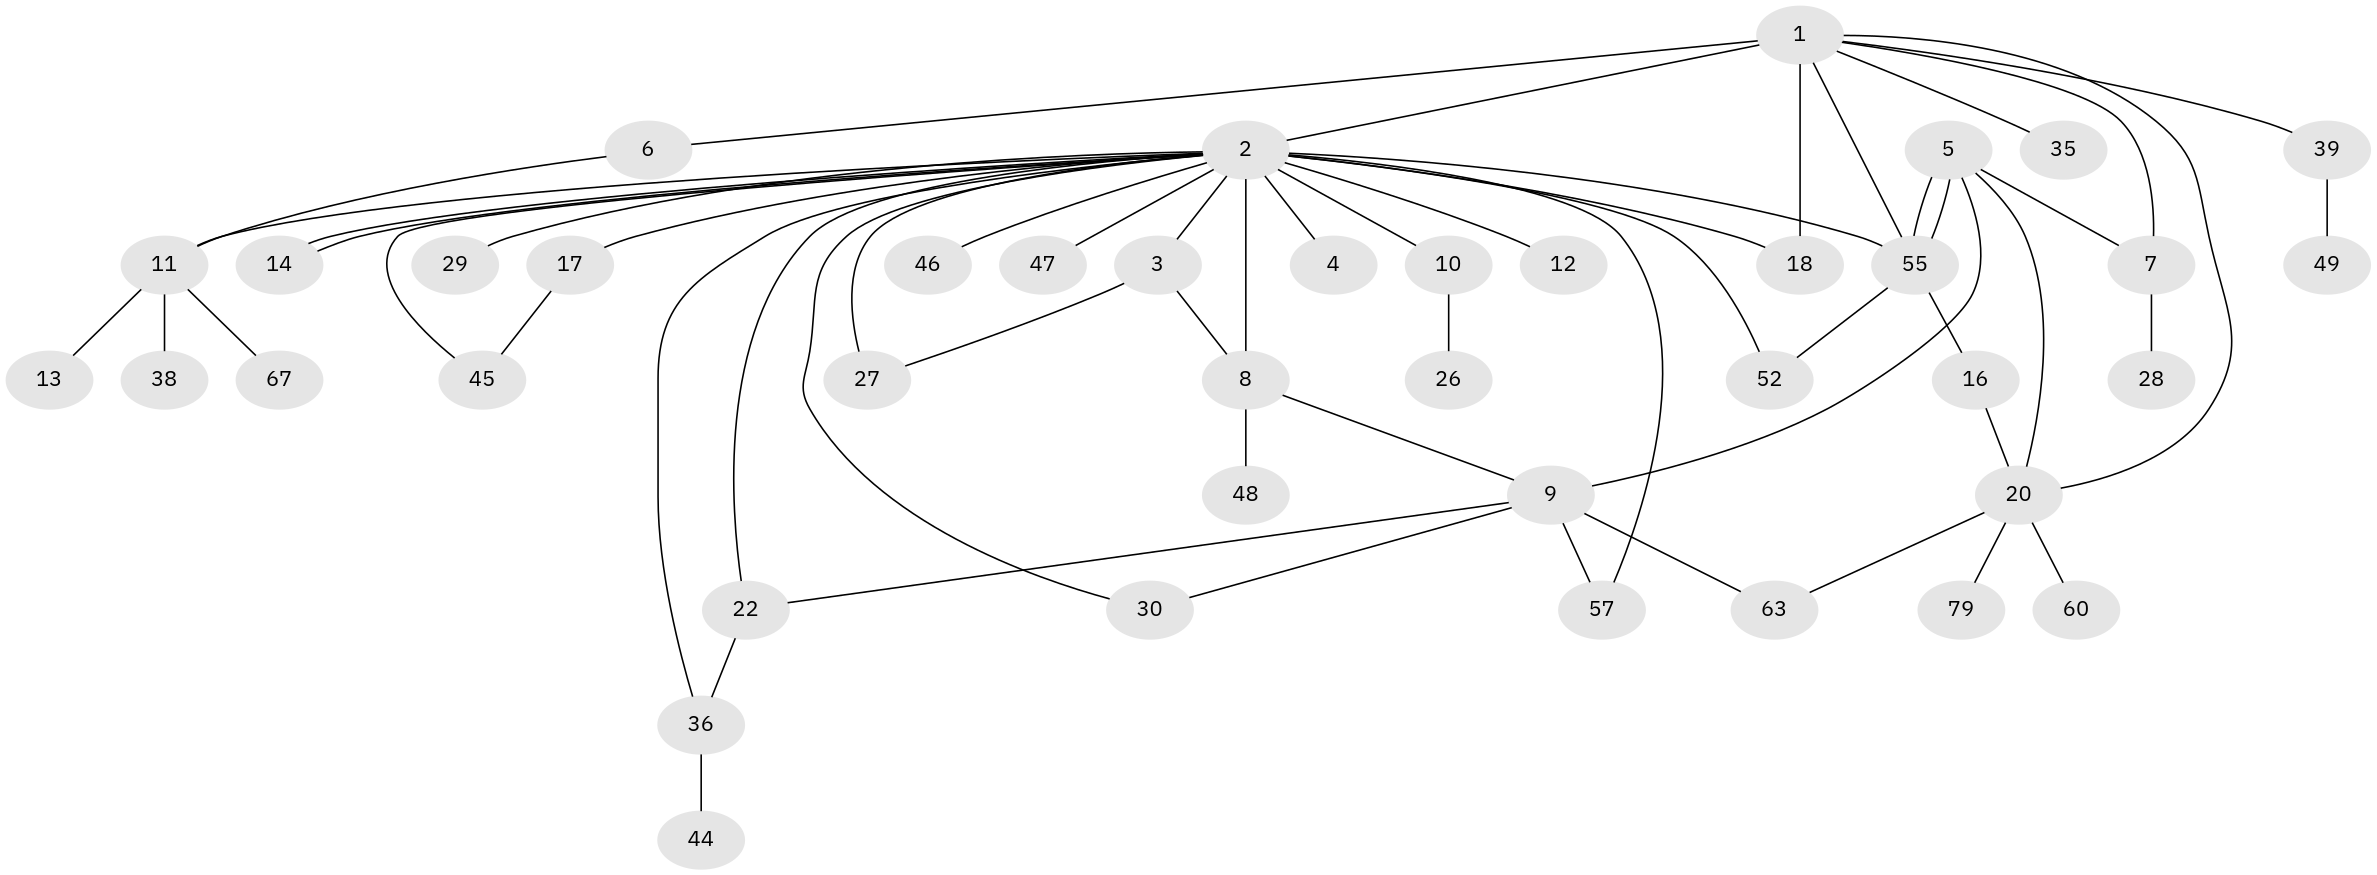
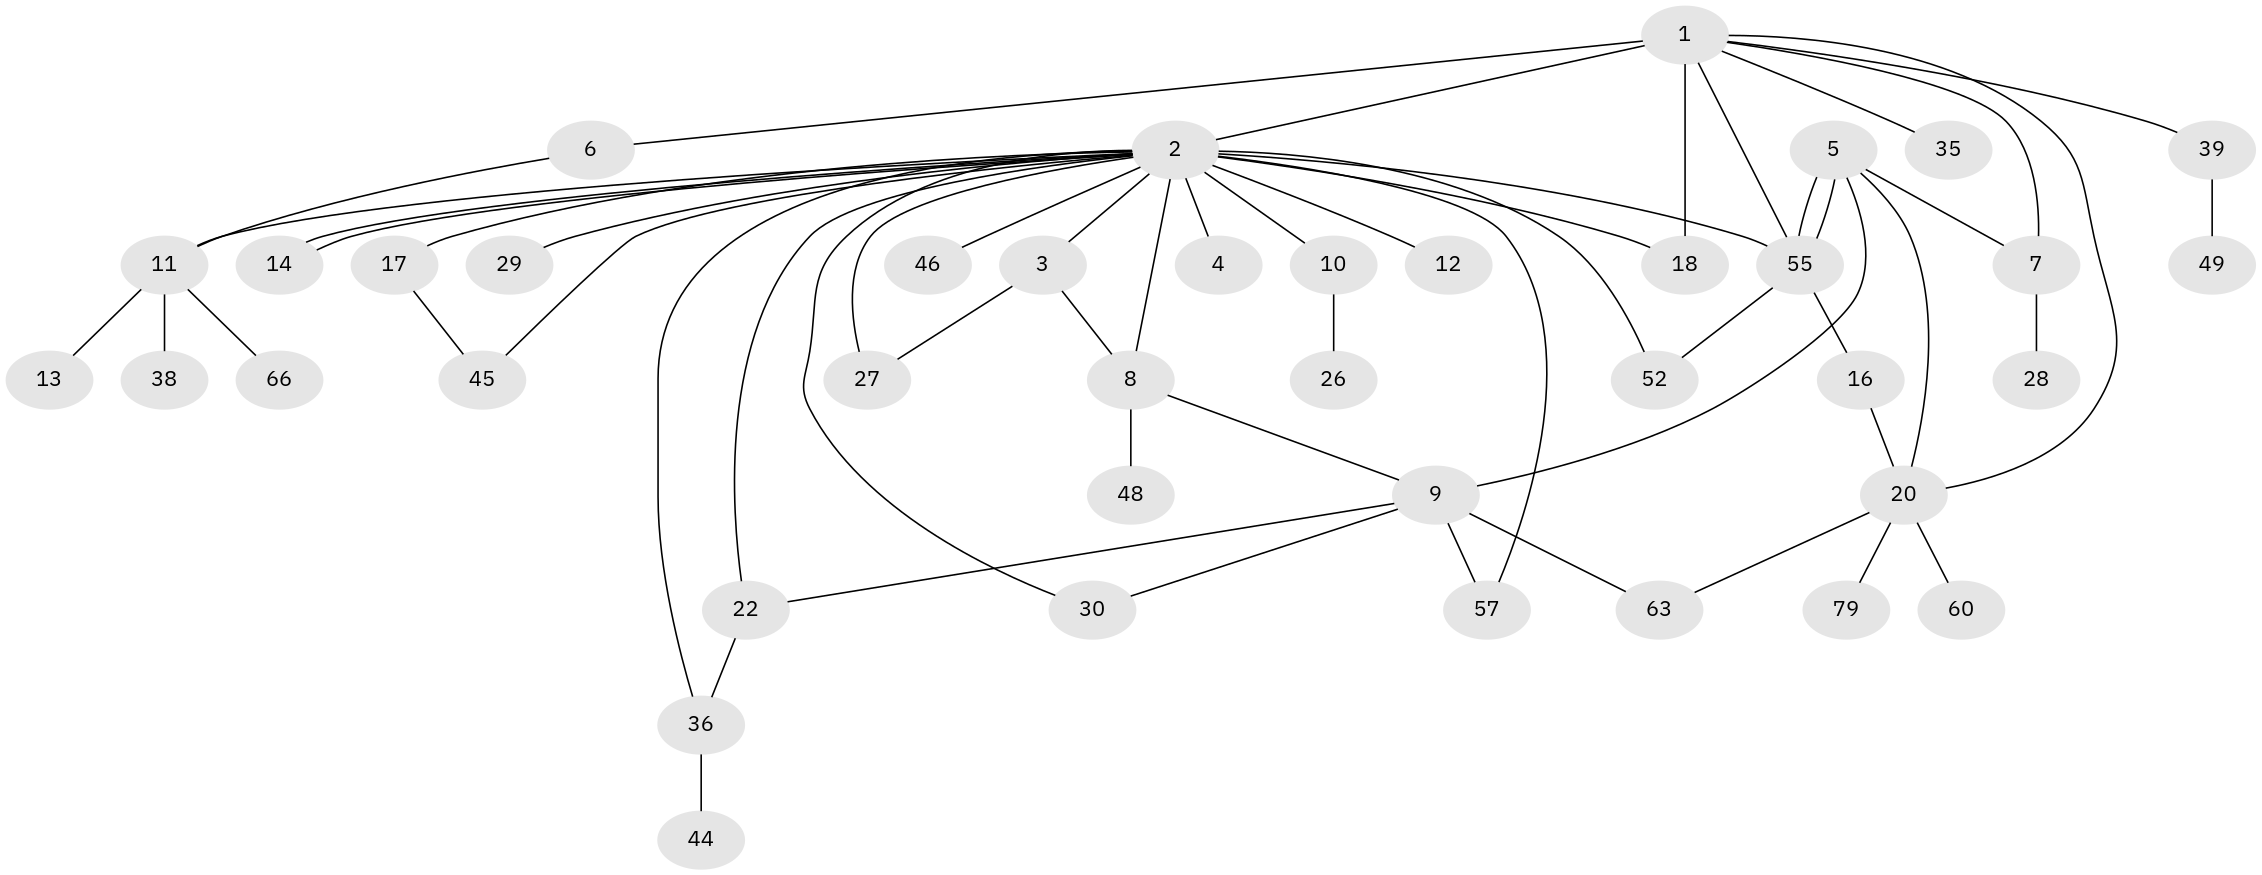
(1043, 265) -> none
(280, 380) -> (280, 380)
